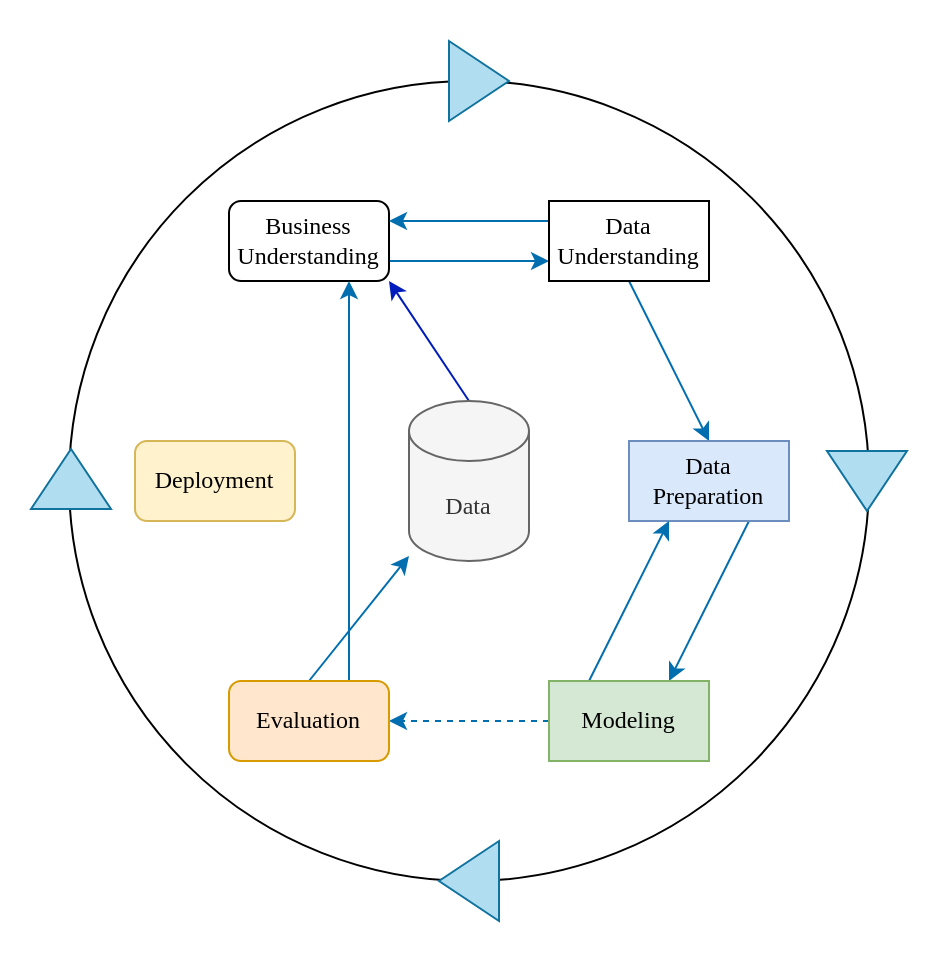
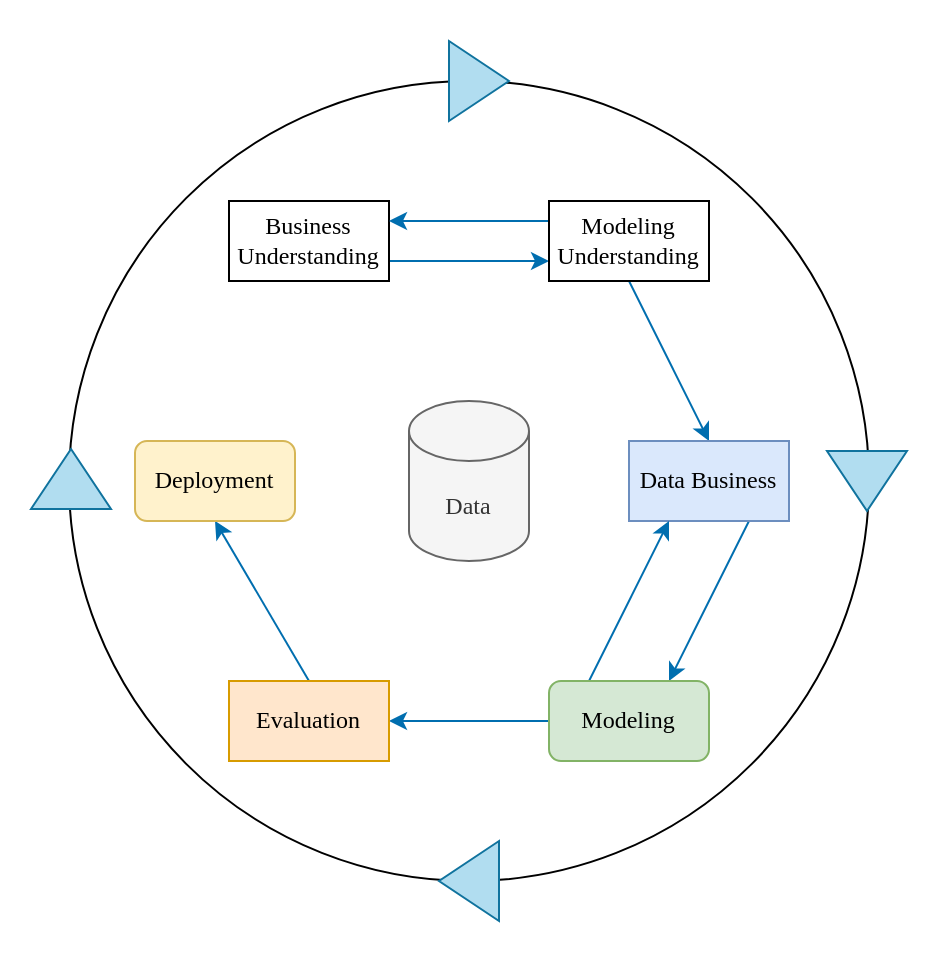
(309, 241) -> (309, 241)
(629, 241) -> (629, 241)
(433, 347) -> none
(349, 460) -> none
(709, 481) -> (709, 481)
(376, 597) -> (265, 606)
(309, 721) -> (309, 721)
(475, 721) -> (475, 721)
(629, 721) -> (629, 721)
